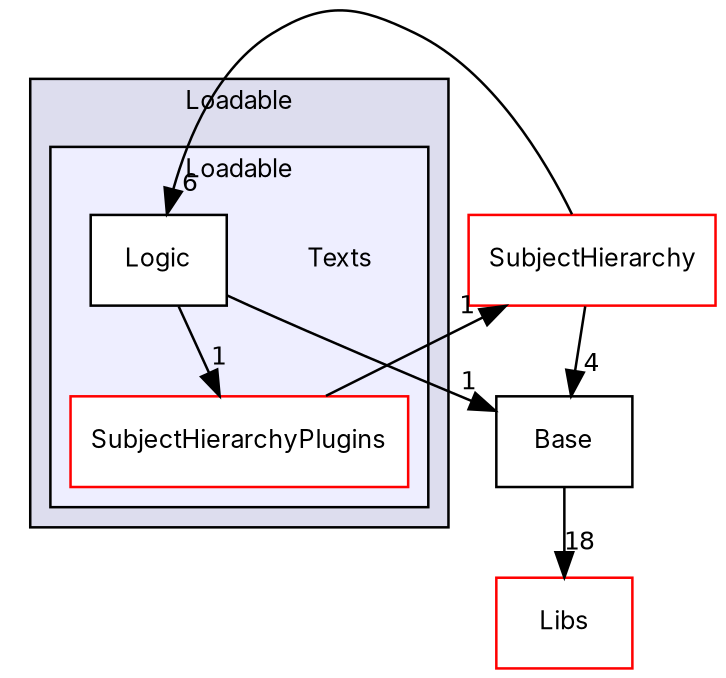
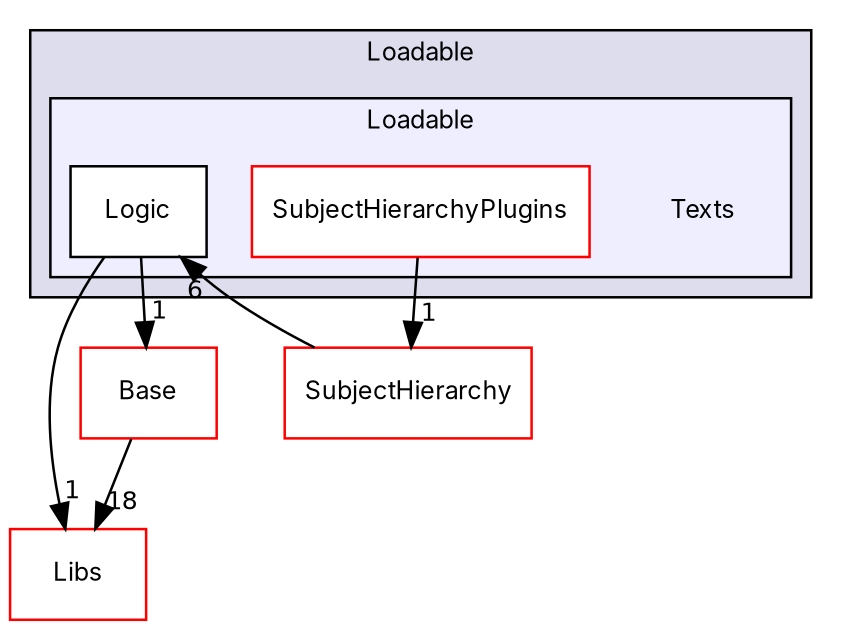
(580, 339) -> none
(194, 340) -> (53, 375)
(564, 442) -> (149, 393)
